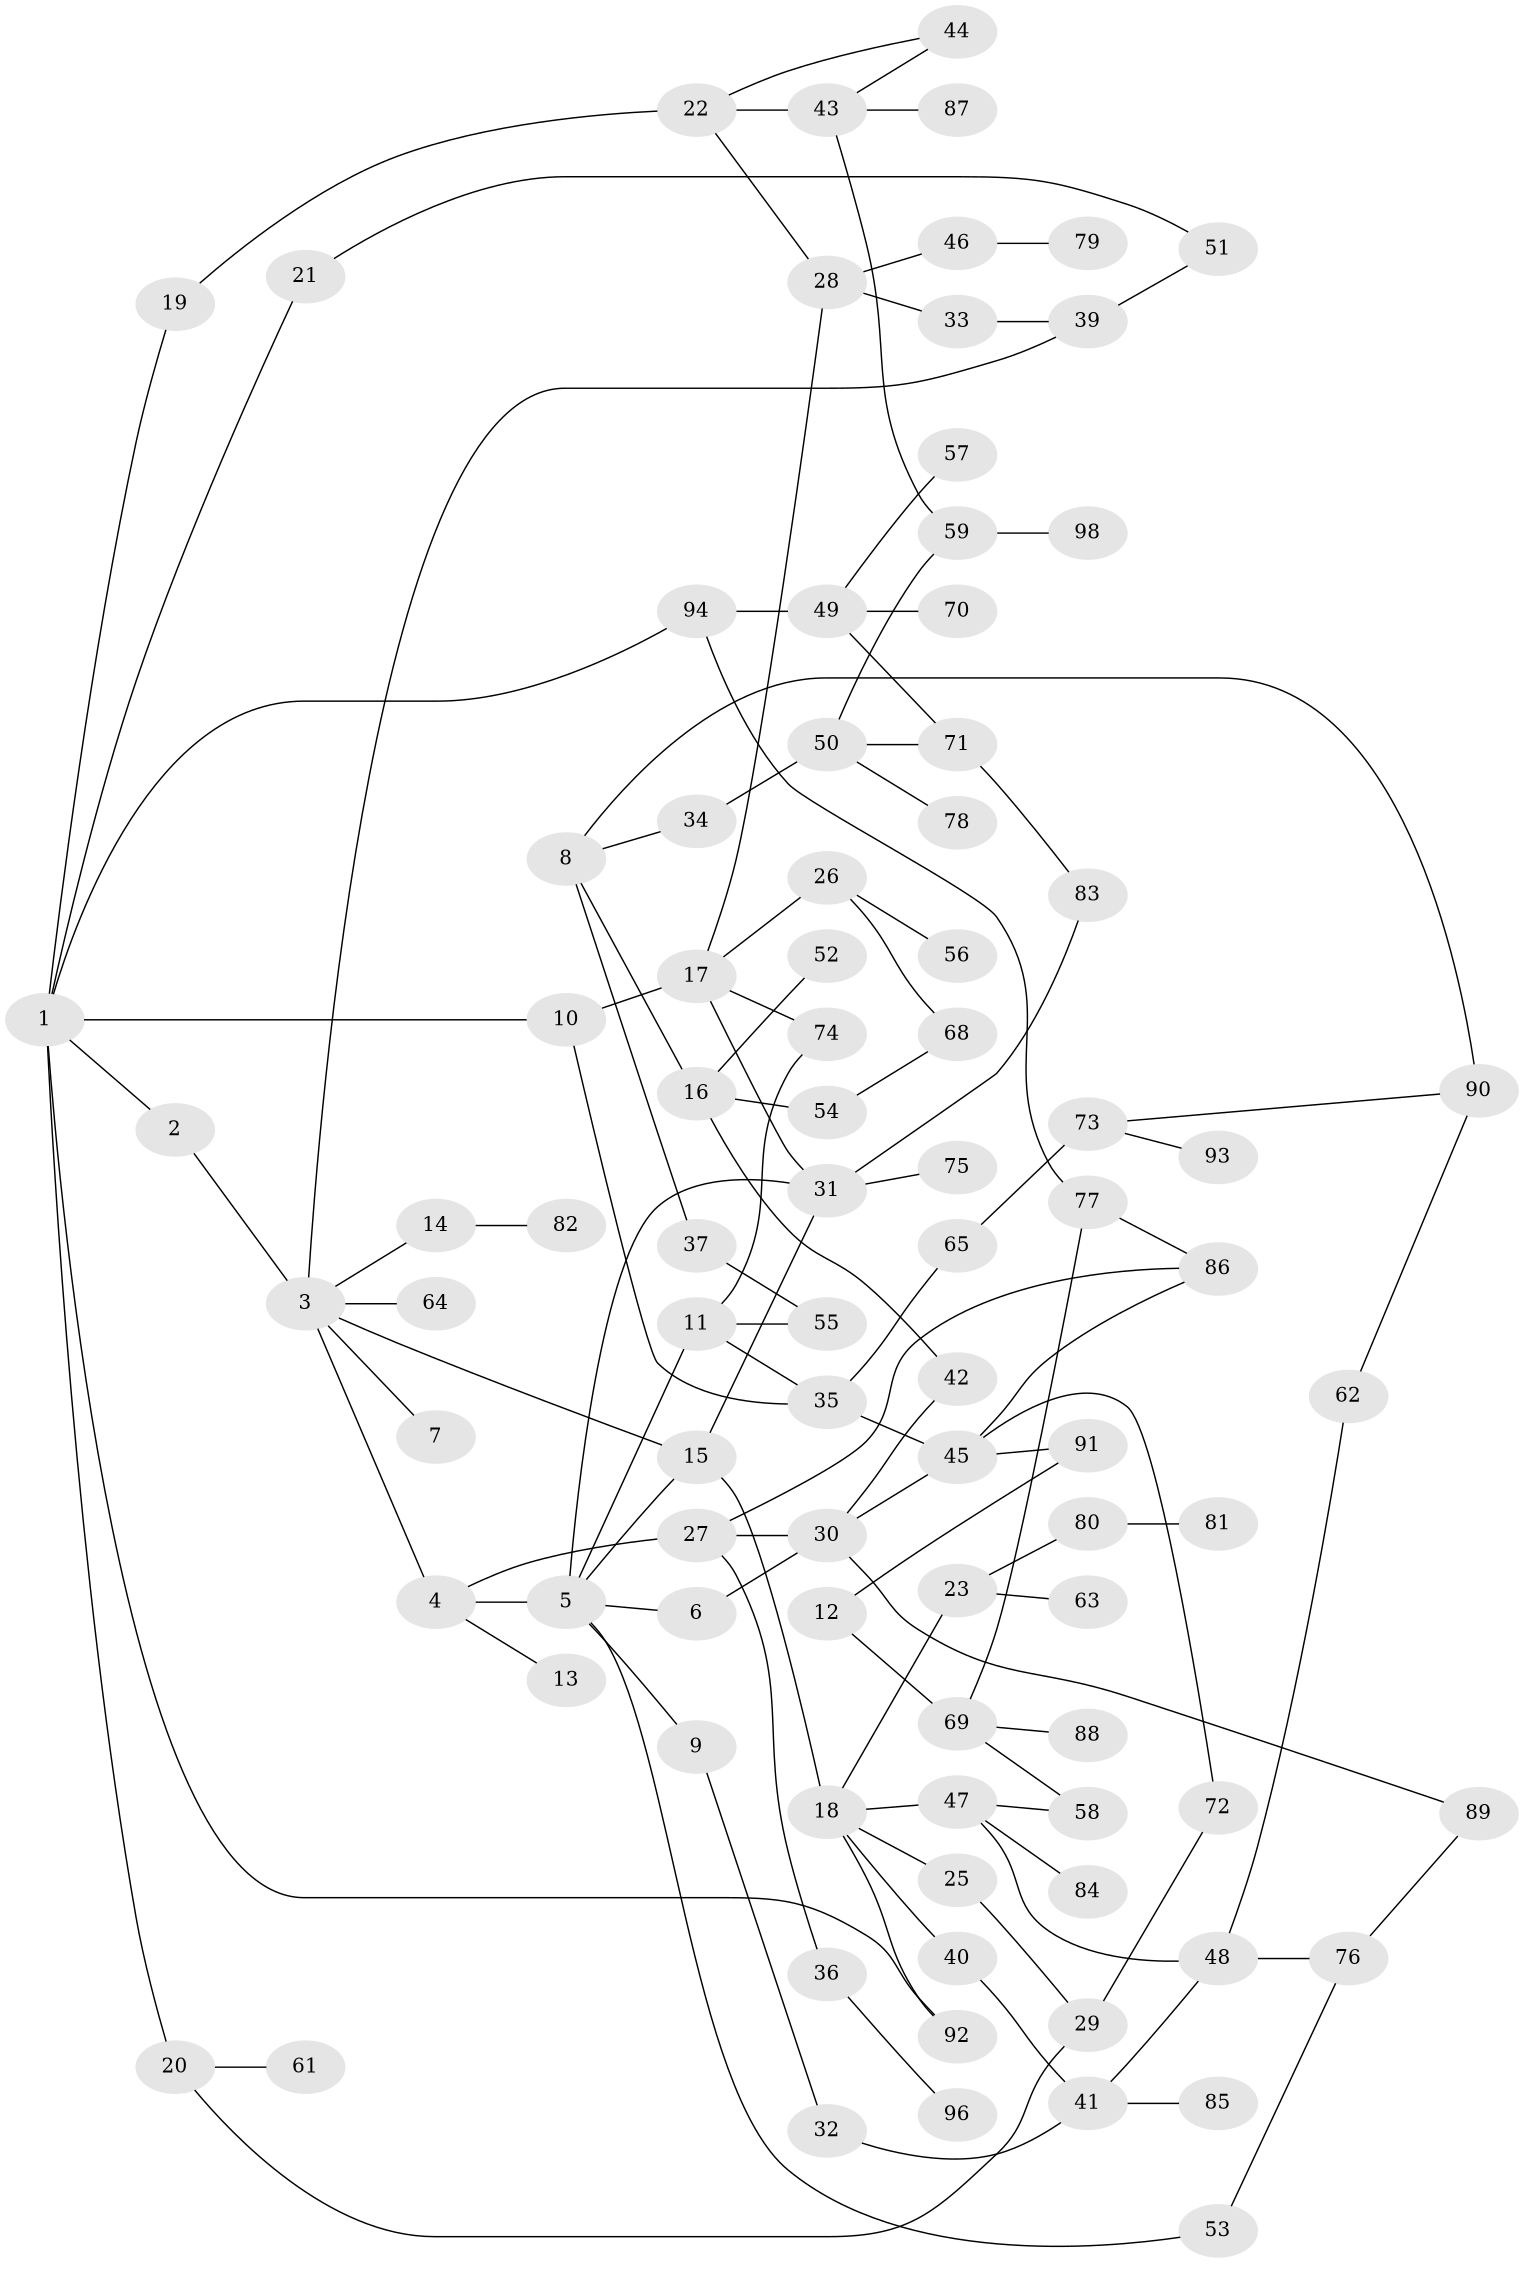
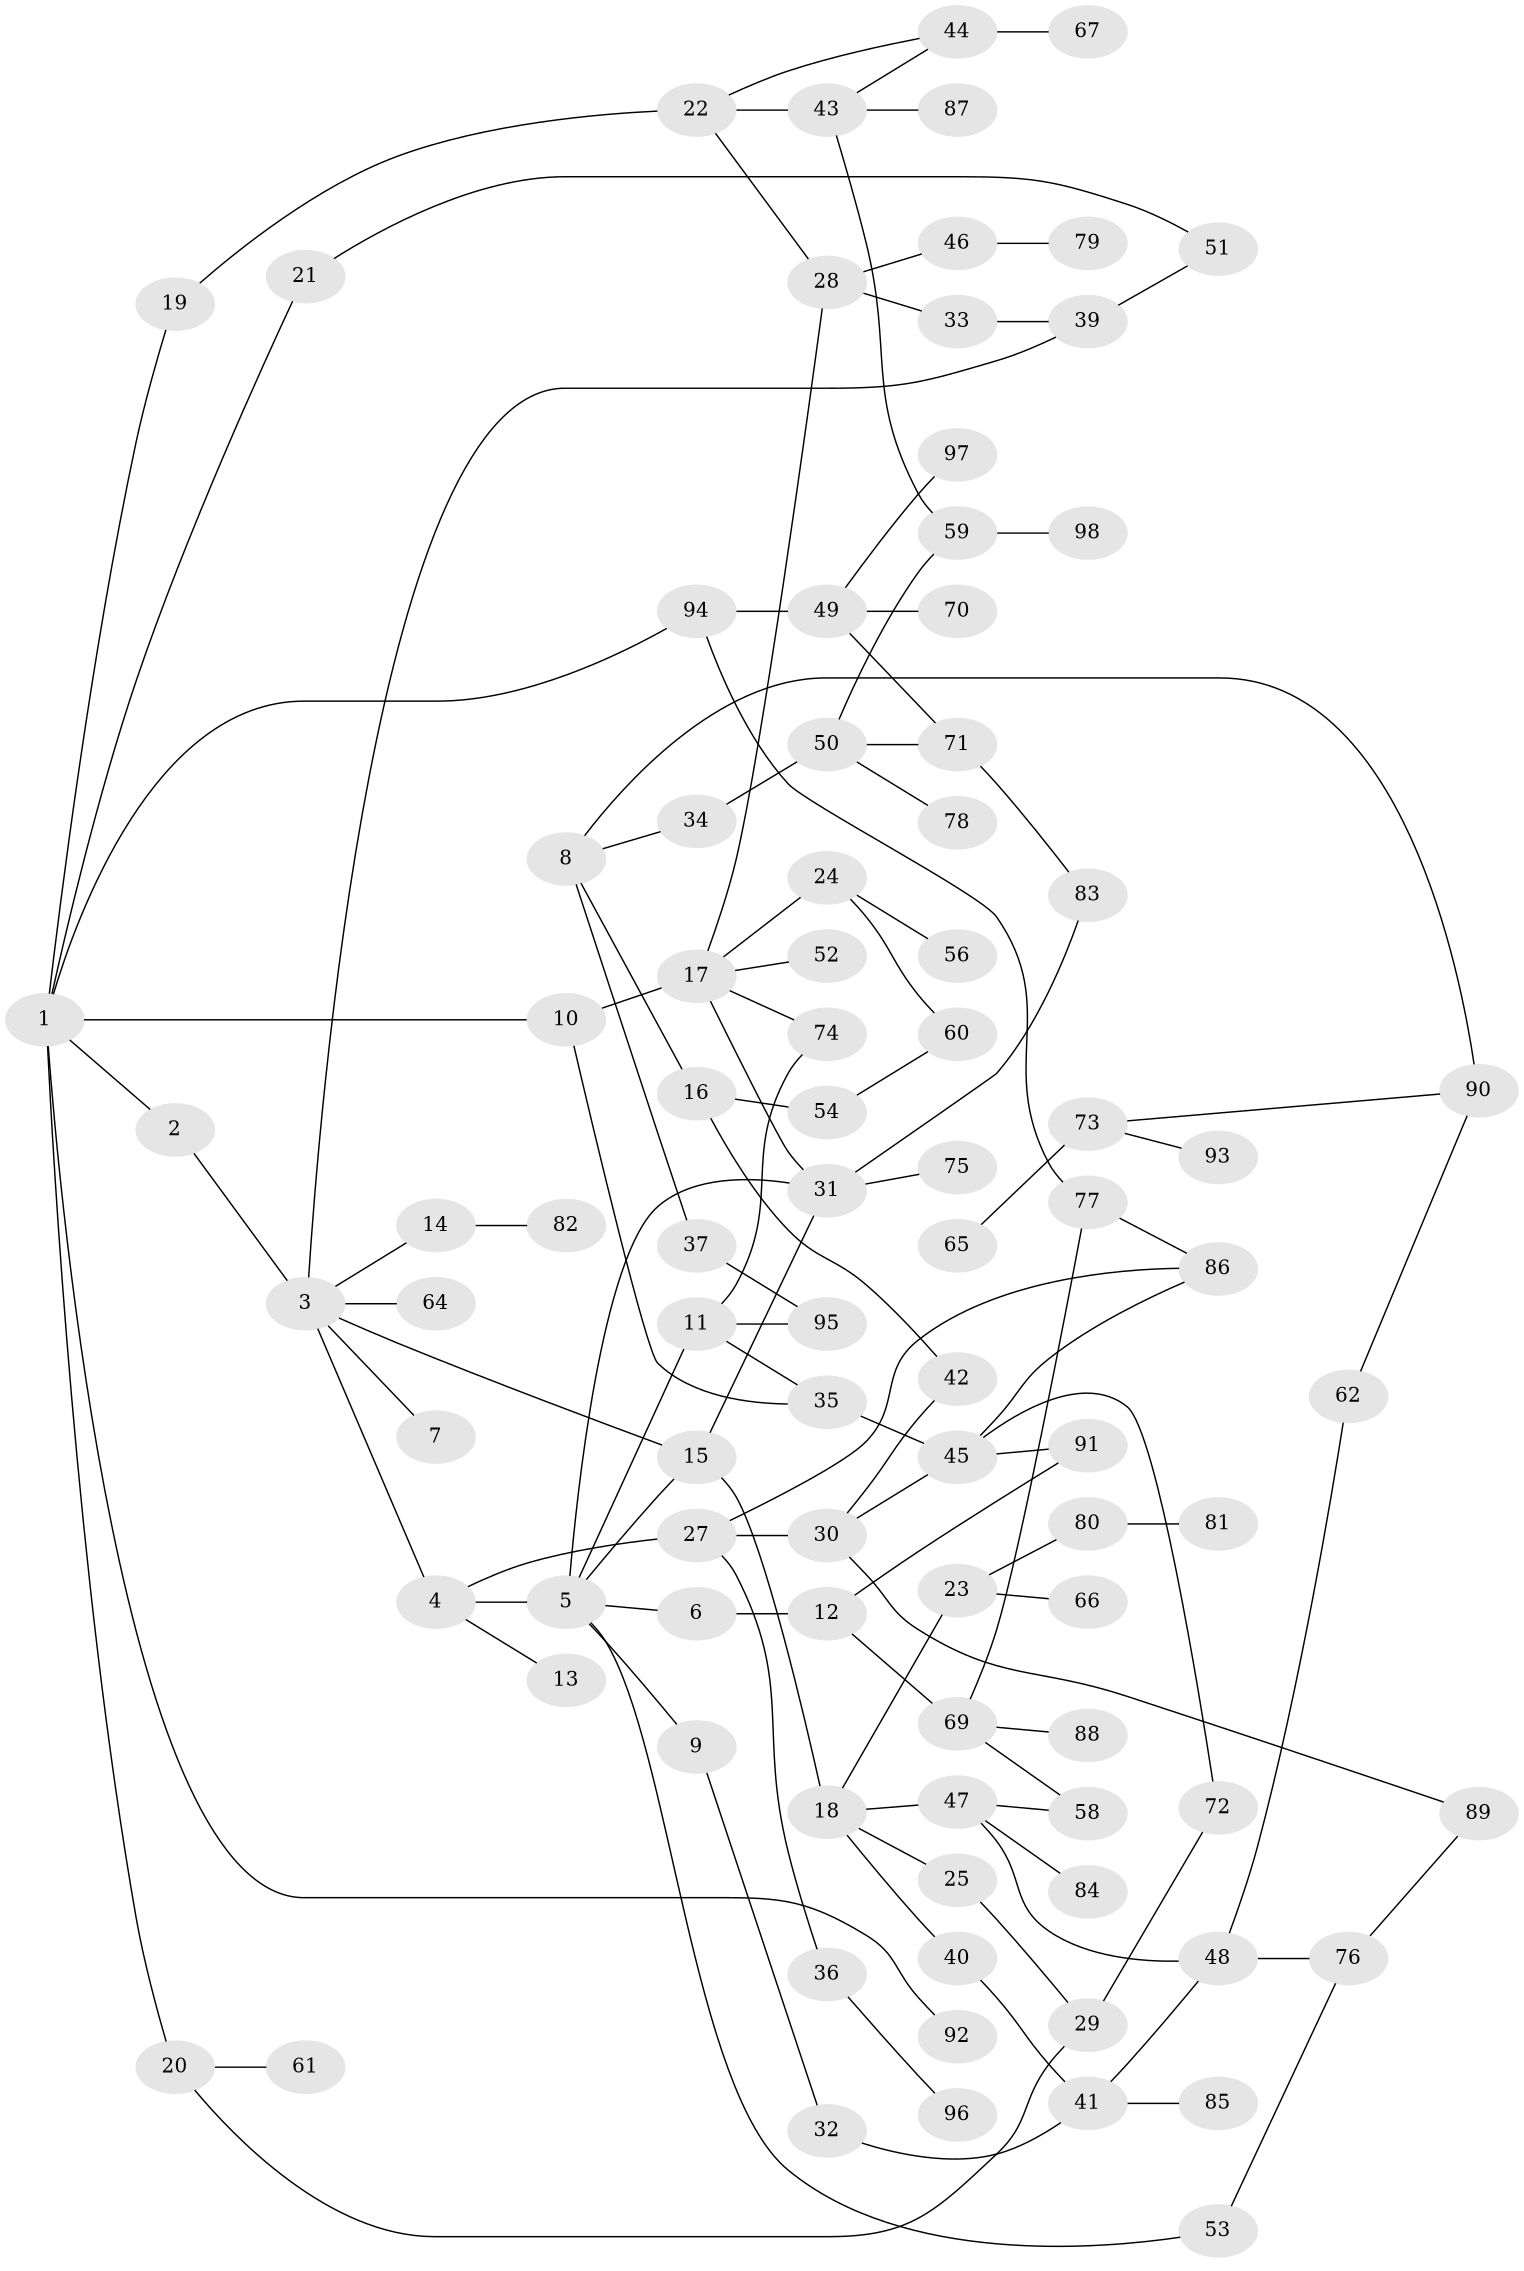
none -> (1088, 32)
(958, 455) -> (958, 455)
(827, 878) -> (827, 878)
(761, 1024) -> (762, 966)
(958, 1034) -> (958, 1034)
(827, 1324) -> (827, 1324)
(895, 1325) -> none
(757, 1578) -> (763, 1614)
(1088, 1602) -> (1088, 1602)
(886, 1927) -> none
